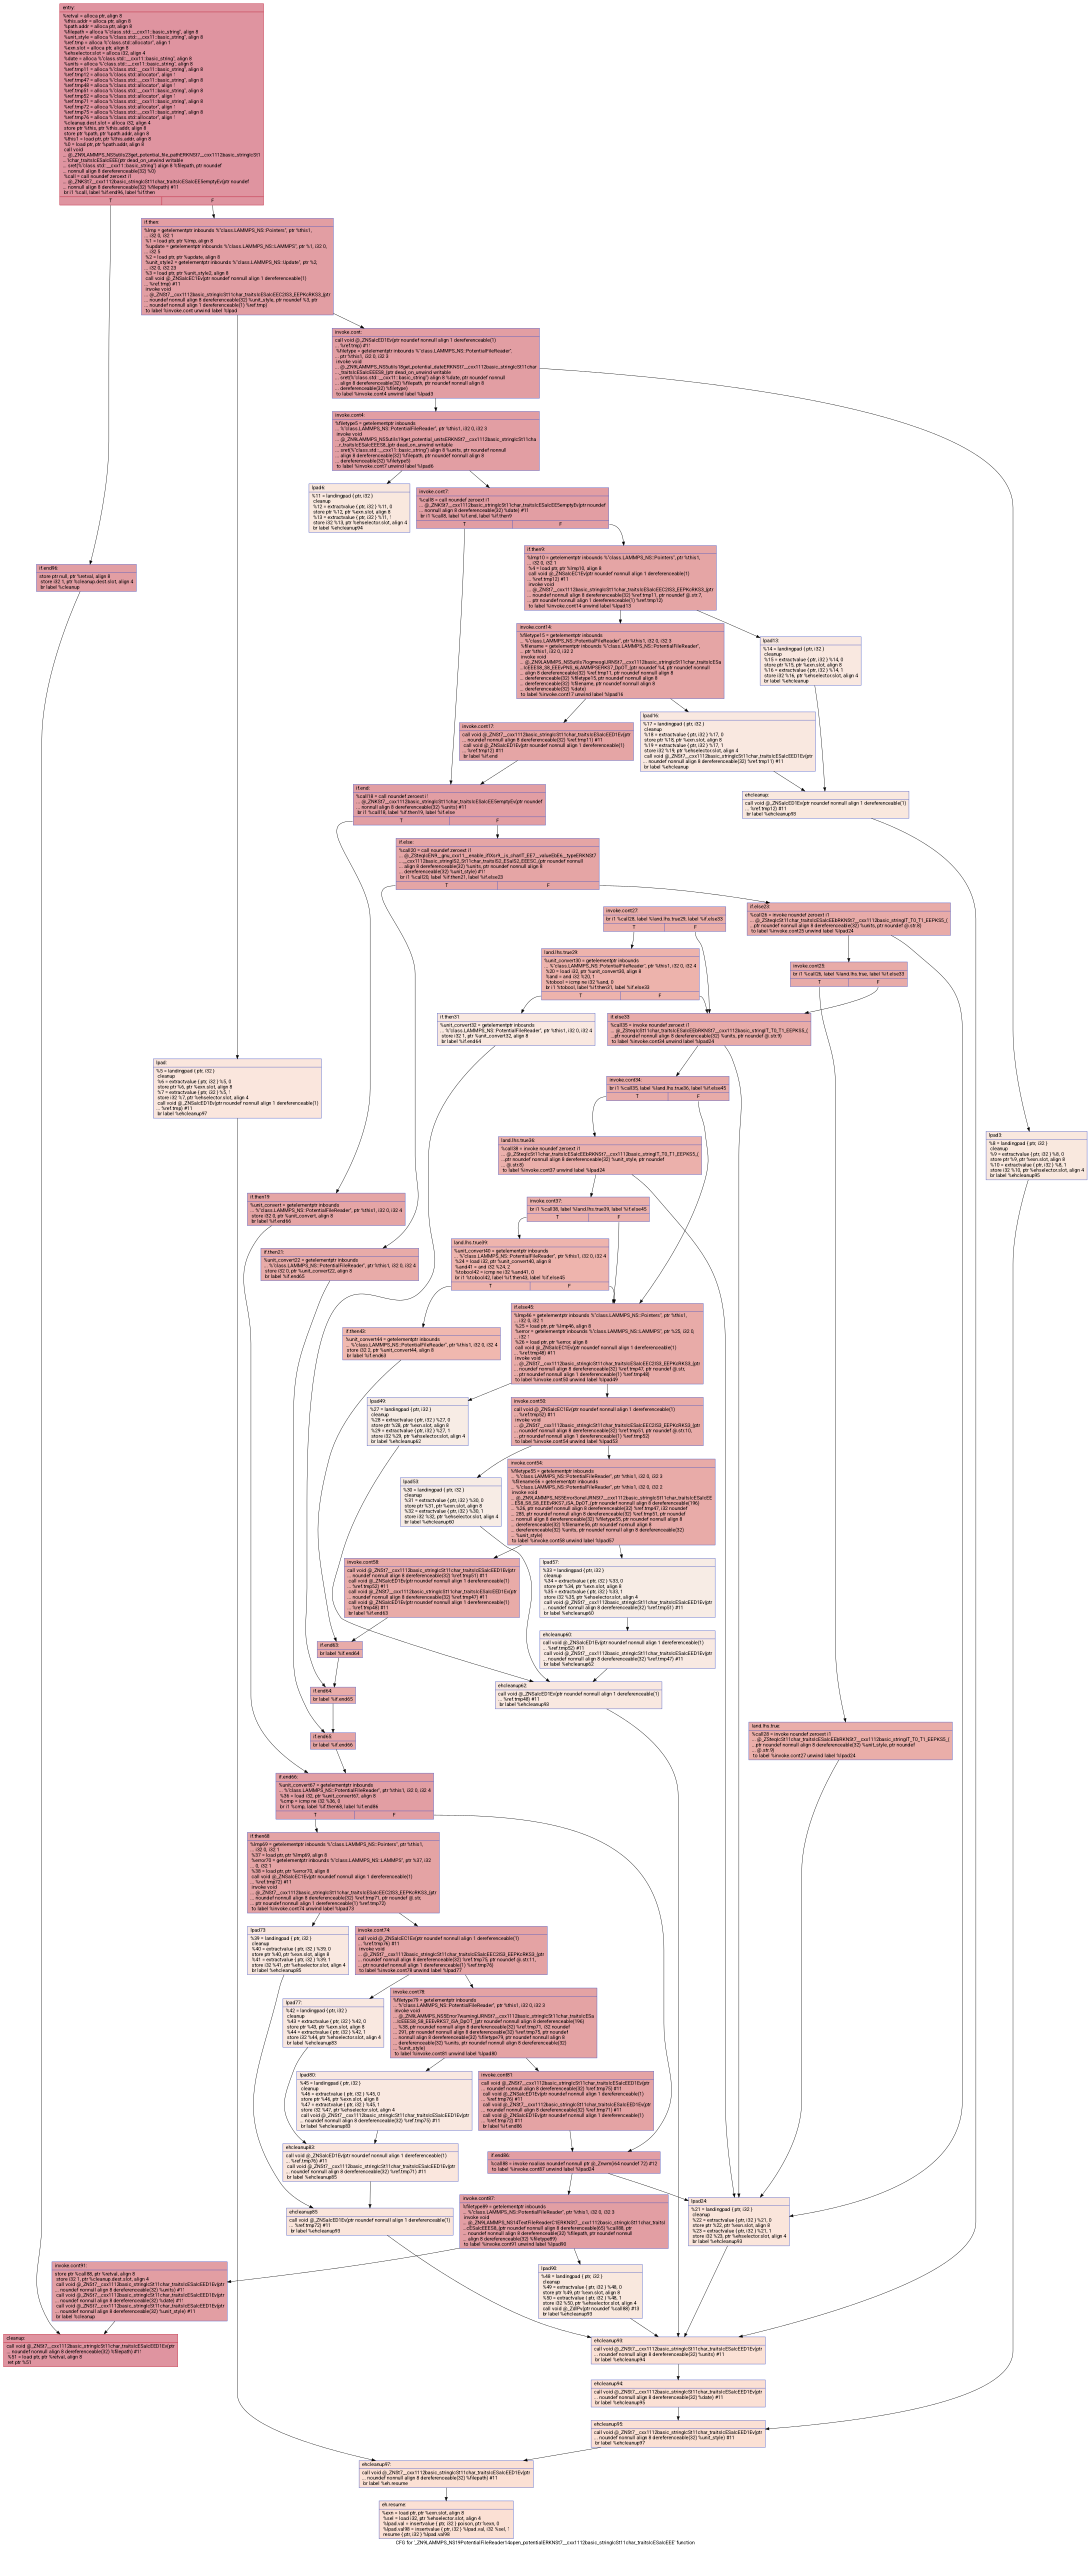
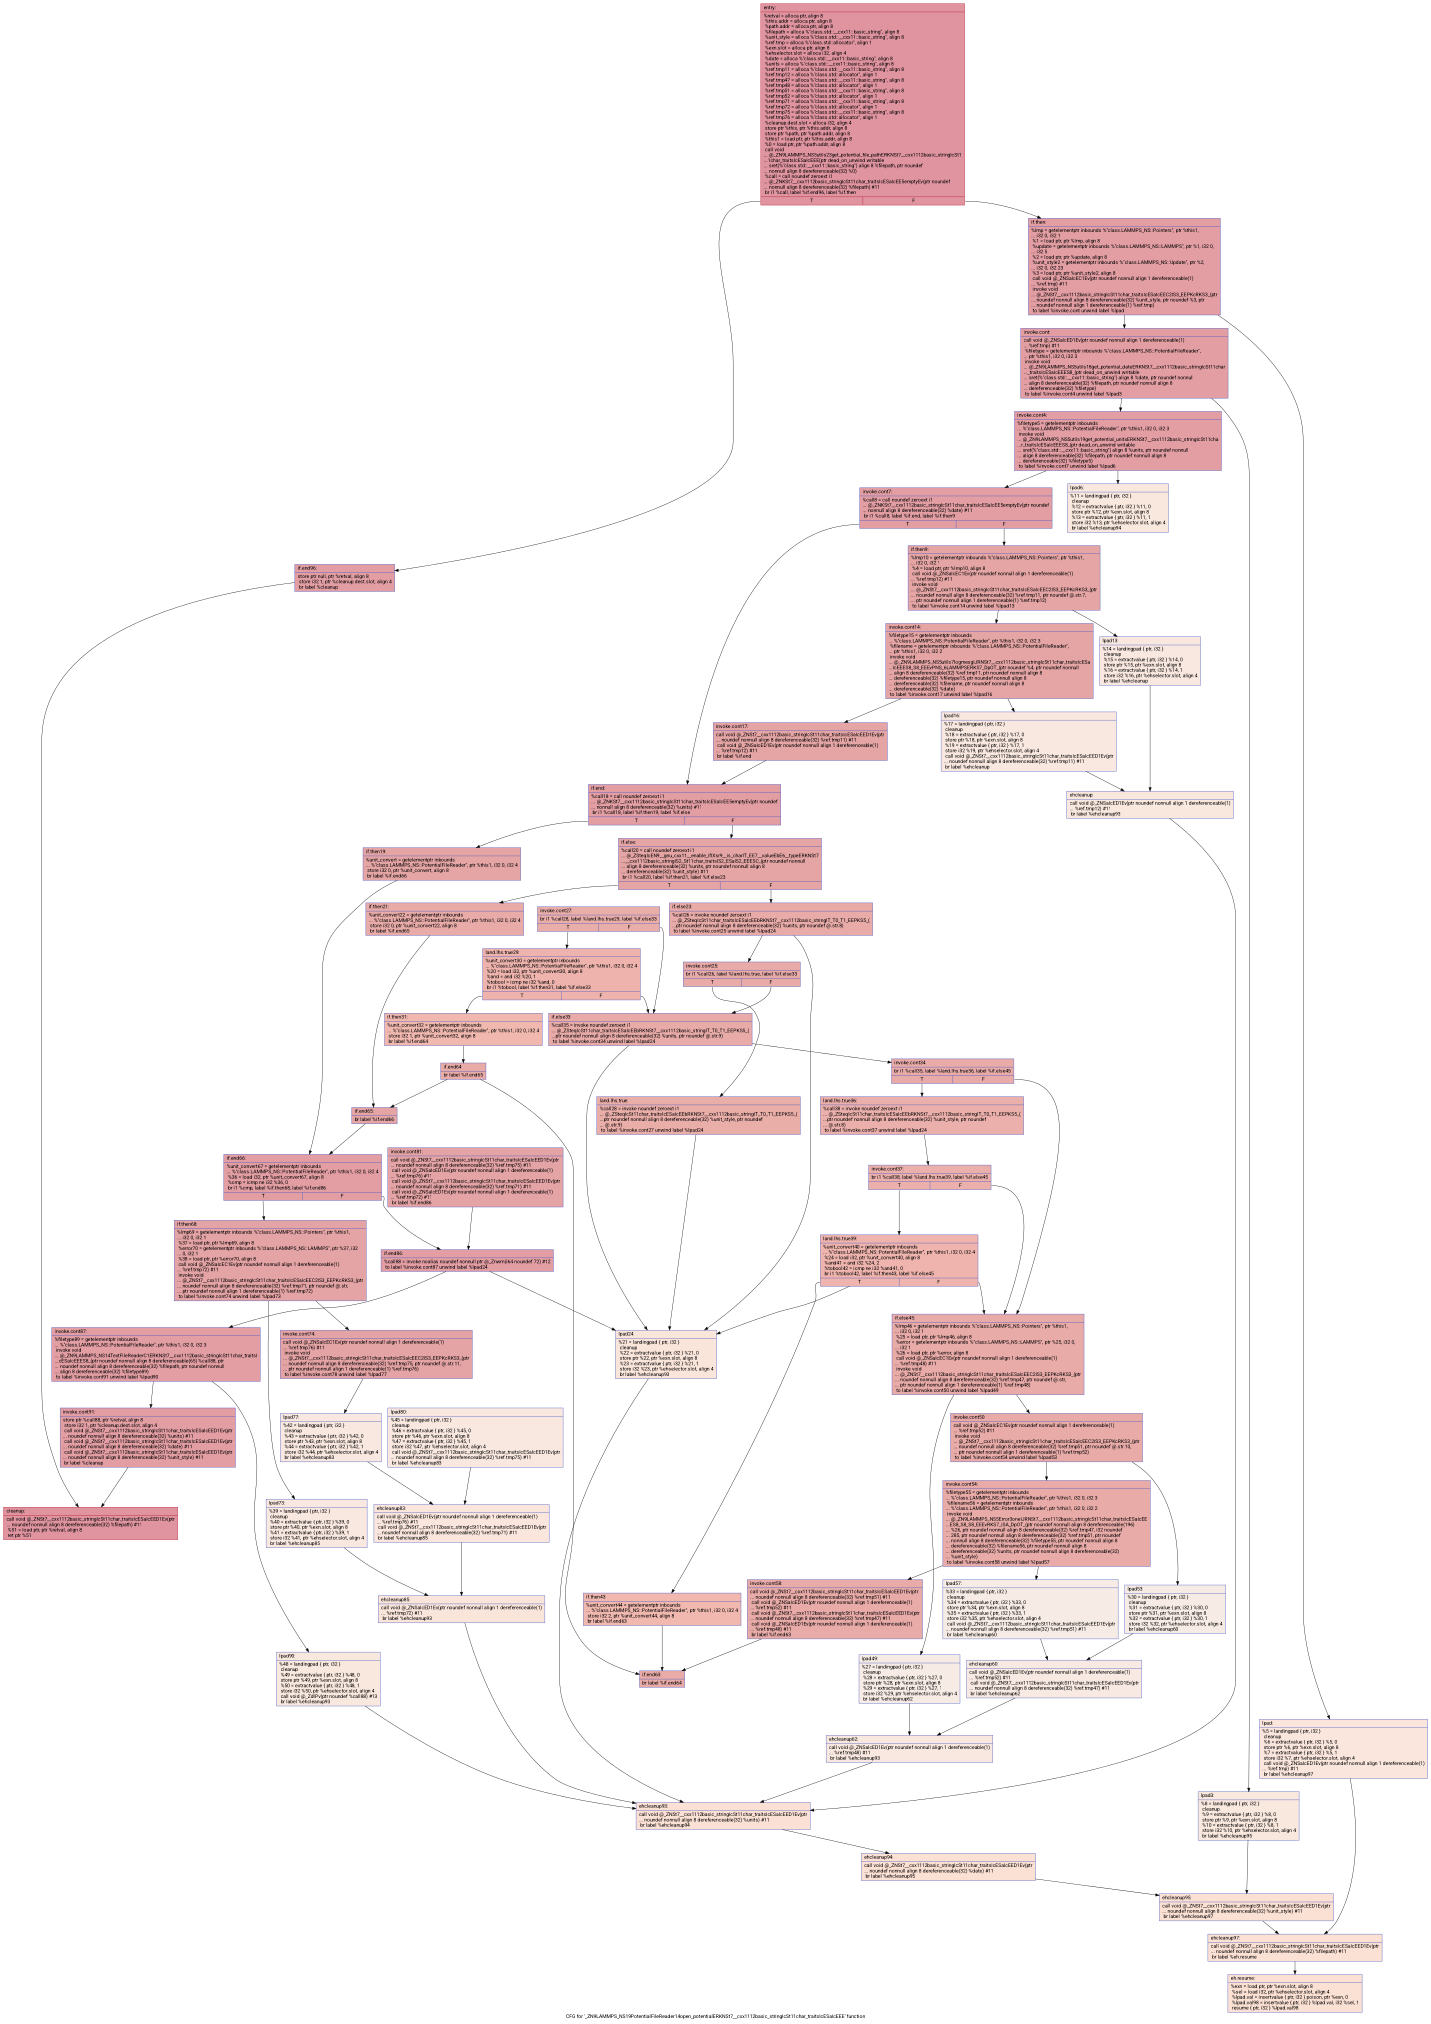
(516, 1029) -> (463, 1029)
(531, 1594) -> (1111, 1646)
(725, 1669) -> (785, 1310)
(337, 1671) -> (573, 1373)
(494, 2023) -> none
